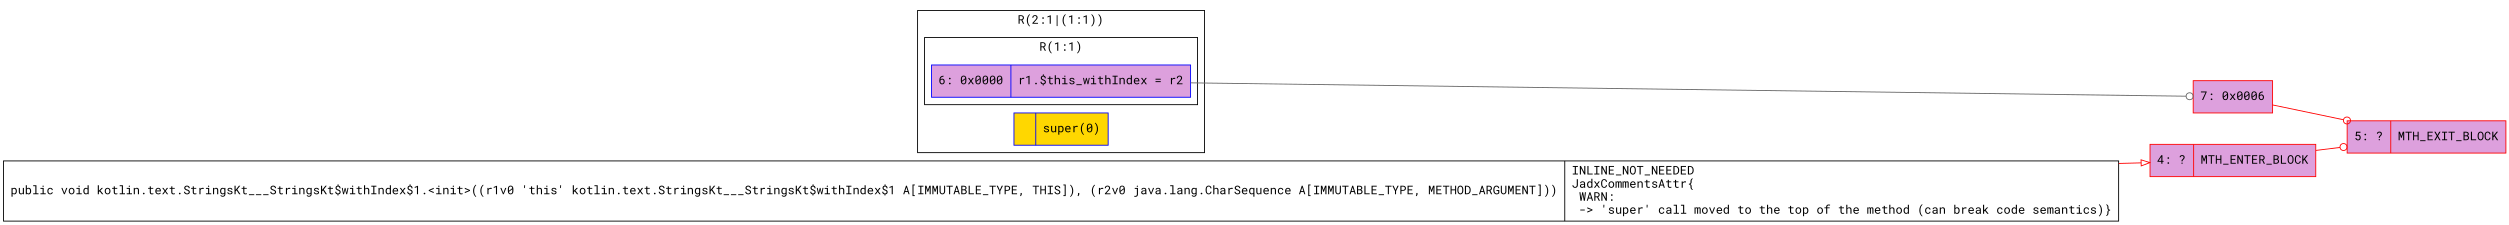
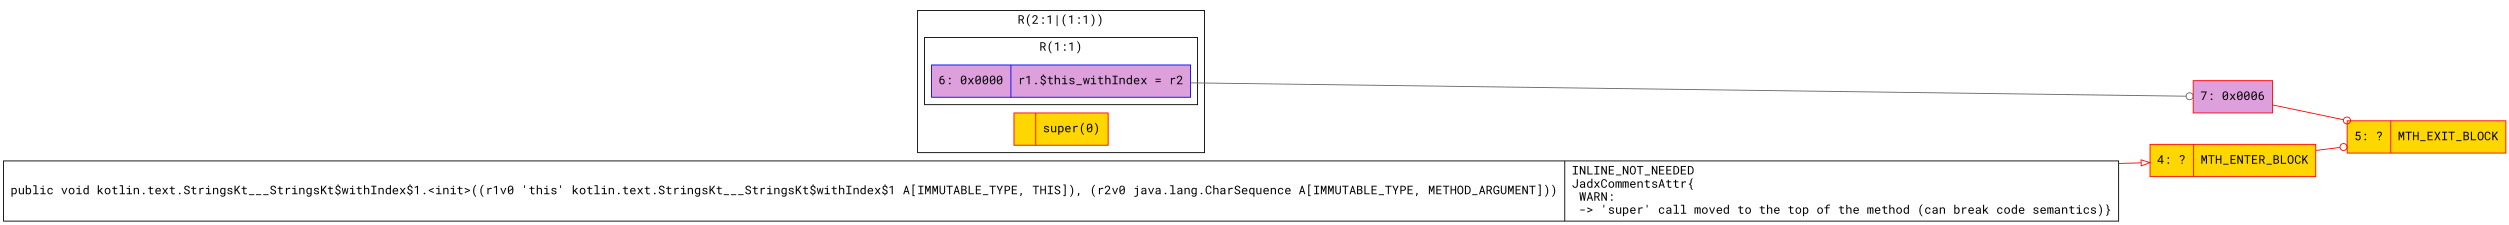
(1061, 129) -> (1061, 129)
(2427, 137) -> (2427, 137)
(2233, 160) -> (2233, 160)
